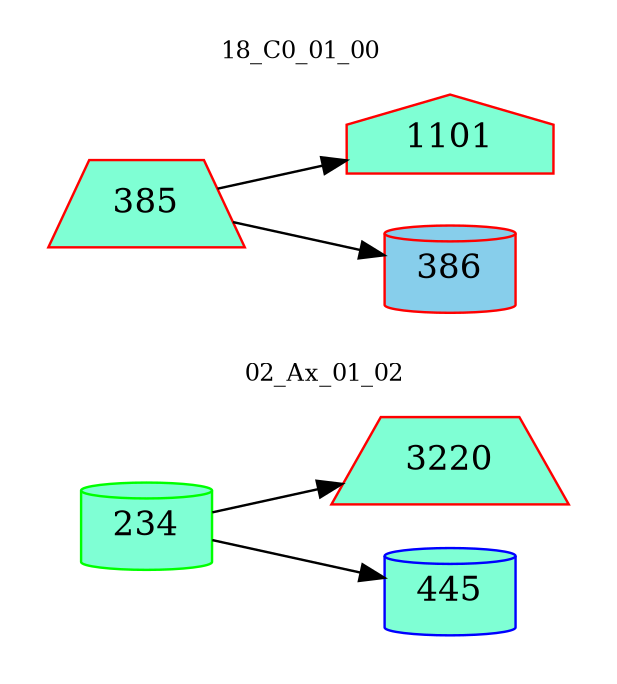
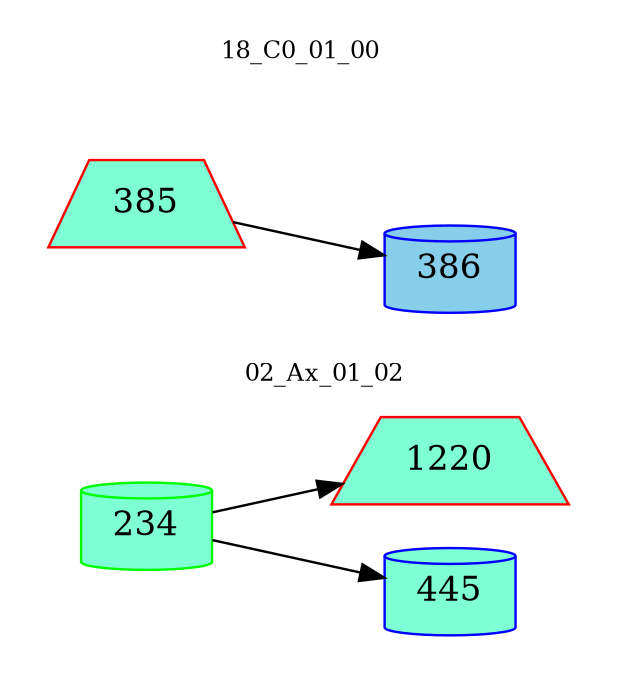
(450, 138) -> none
(450, 269) -> (450, 269)
(450, 461) -> (450, 461)
